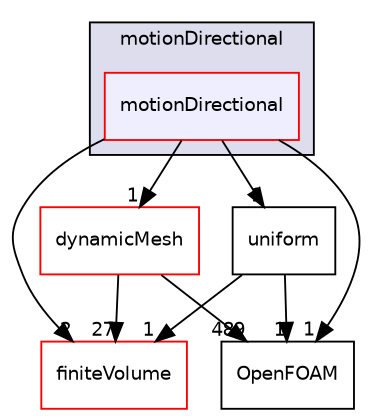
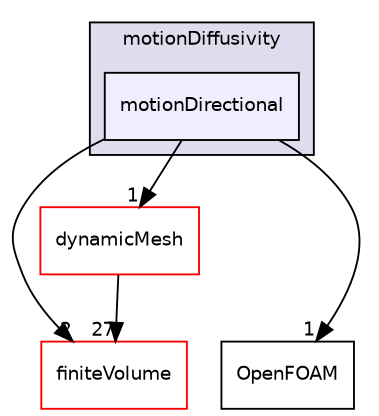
(202, 40) -> (202, 40)
(202, 106) -> (202, 106)
(284, 241) -> none
(191, 298) -> none
